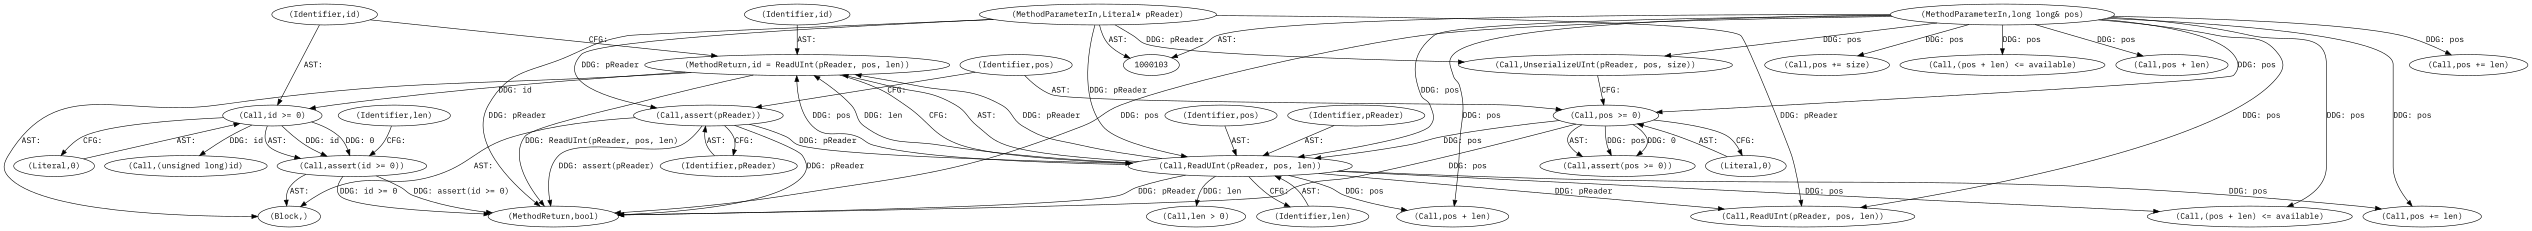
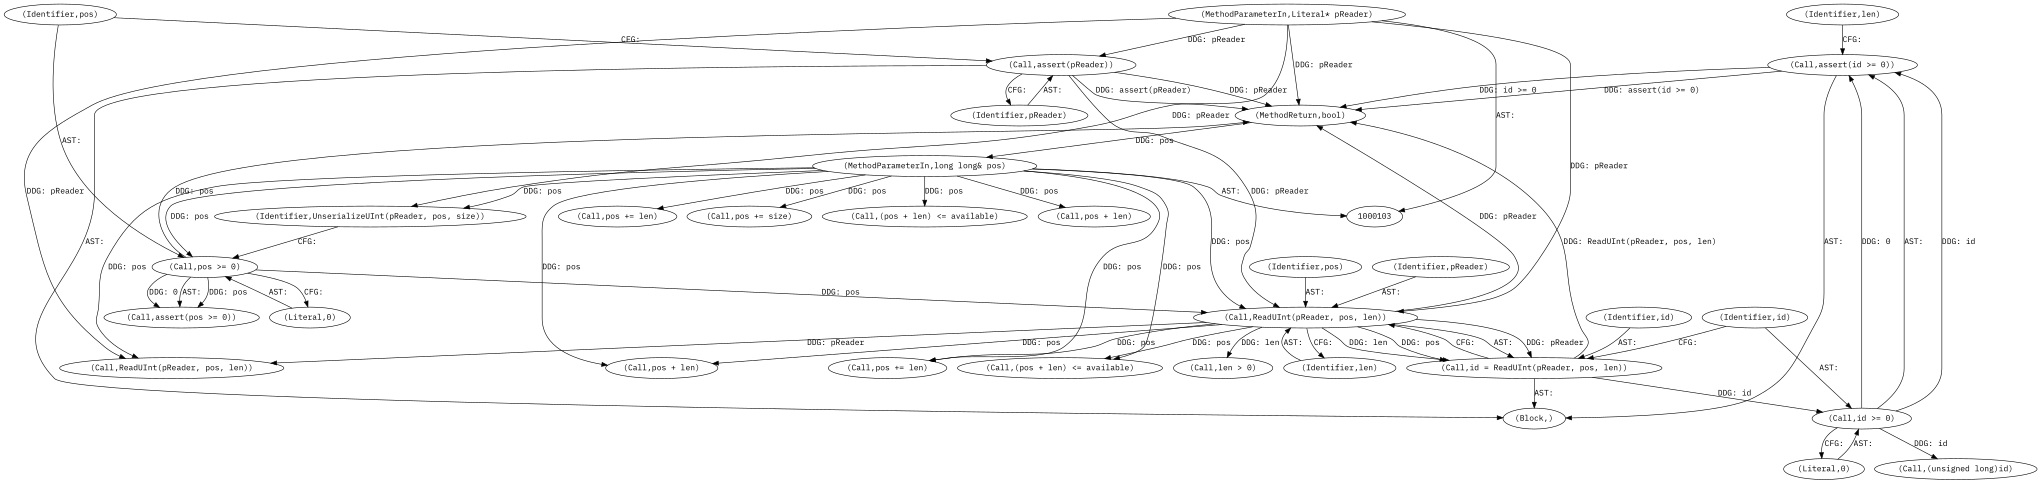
(797, 65) -> (1534, 368)
(1595, 65) -> (370, 217)
(1248, 69) -> (1122, 140)
